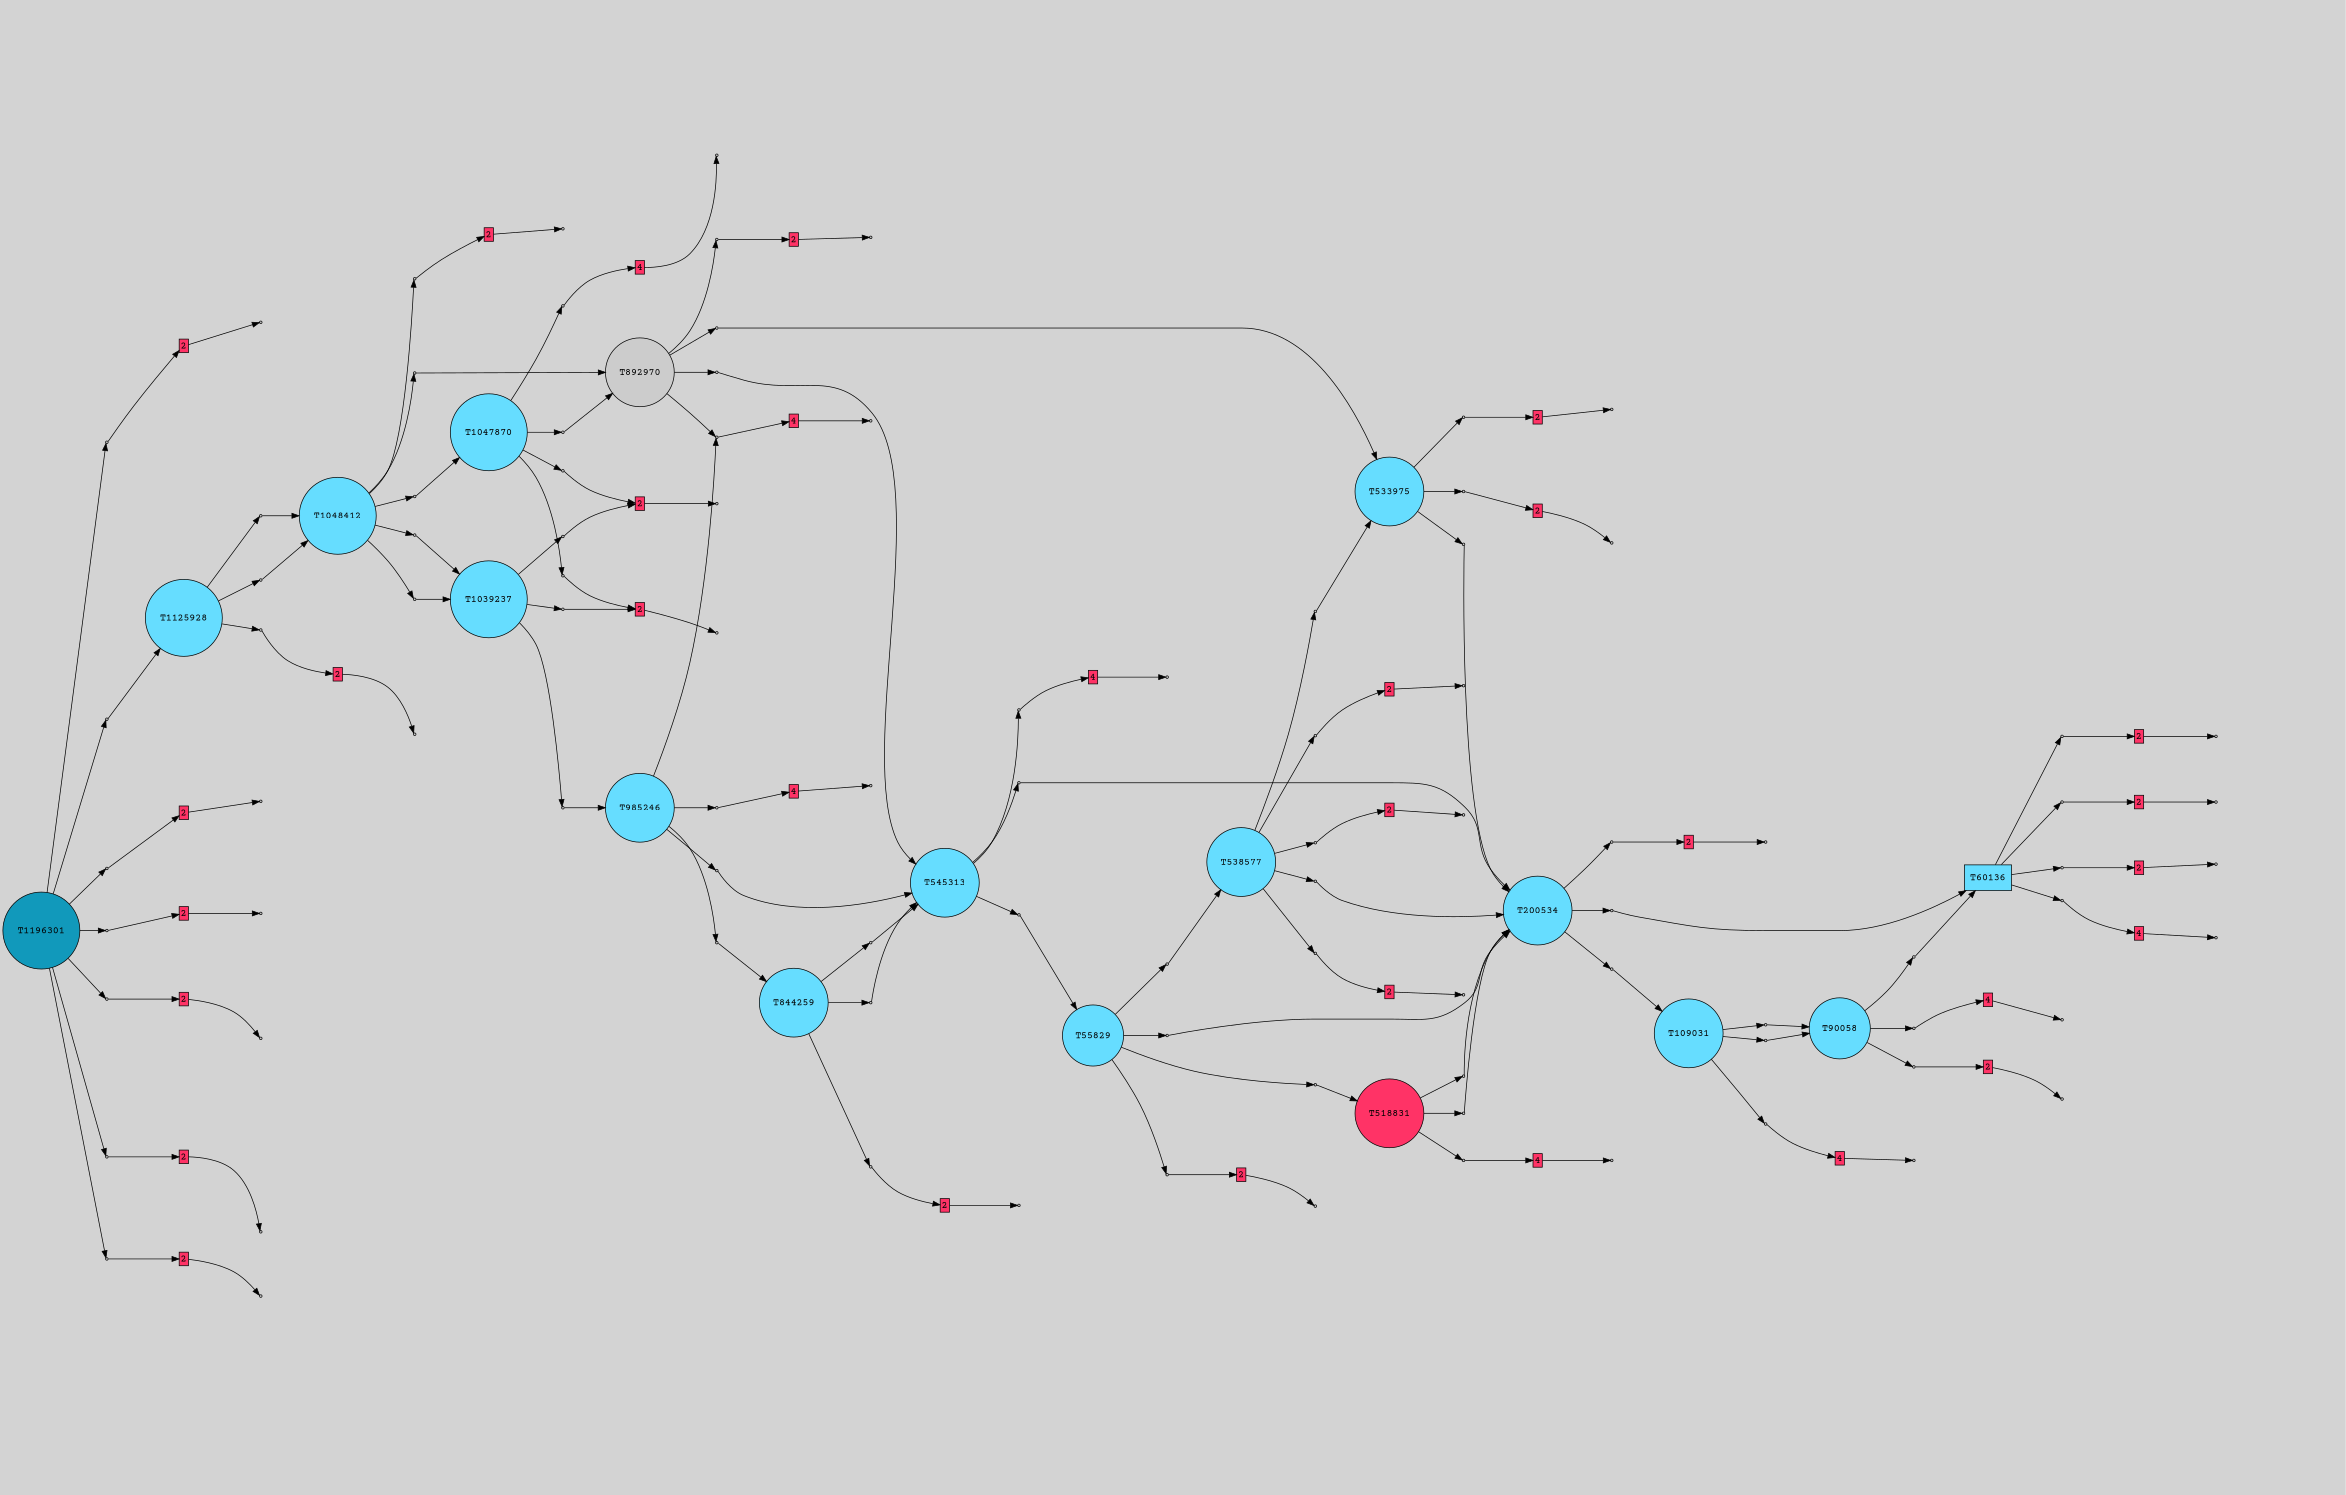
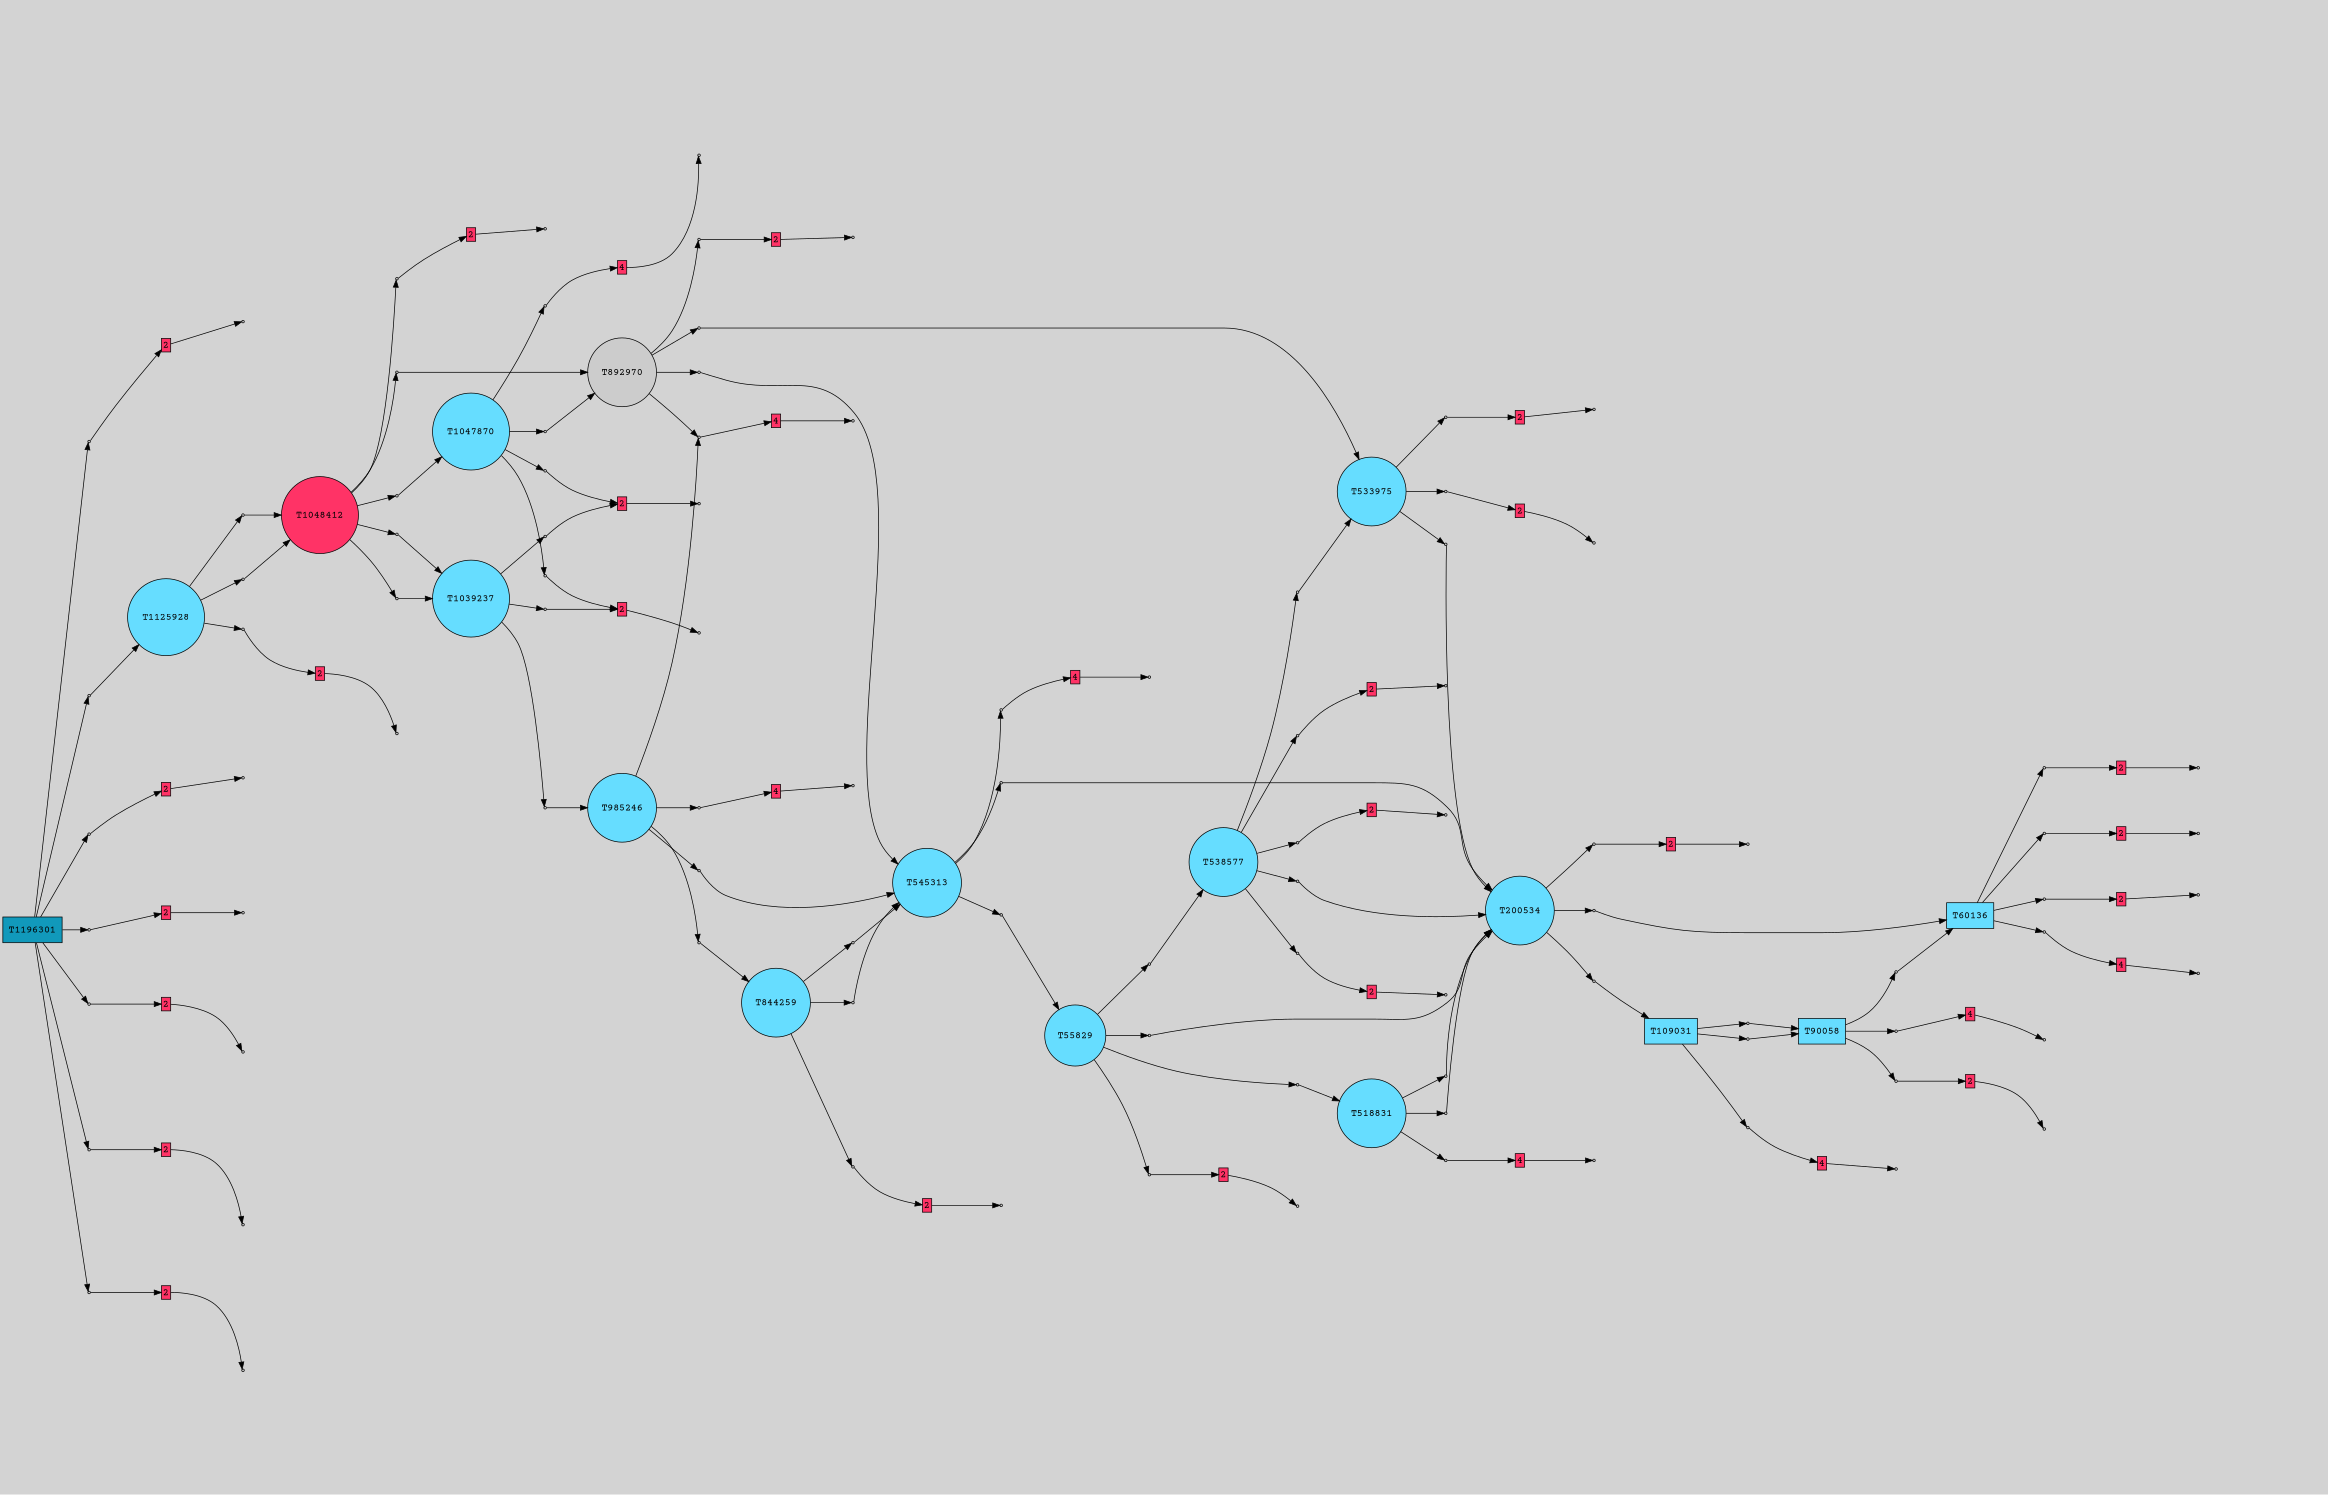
(338, 516) -> (320, 515)
(41, 931) -> (32, 930)
(1840, 1028) -> (1822, 1031)
(1689, 1033) -> (1671, 1031)
(1389, 1113) -> (1372, 1113)
